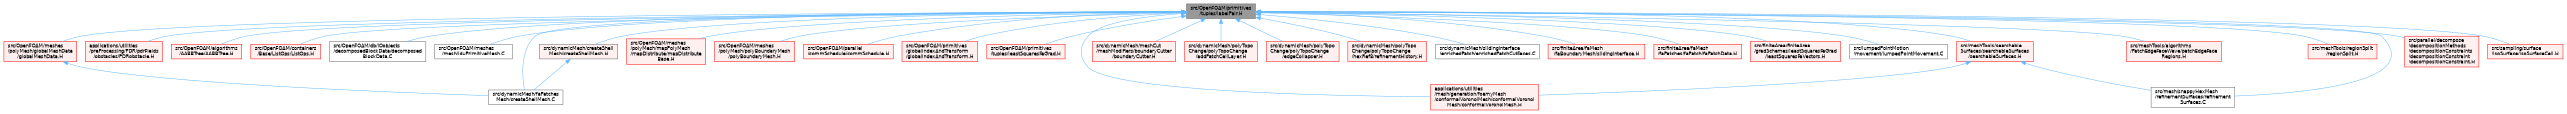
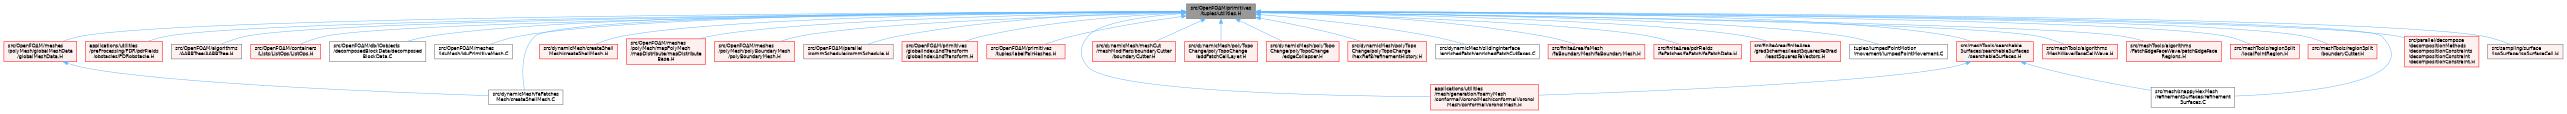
(1221, 11) -> (1221, 11)
(207, 52) -> (207, 52)
(286, 52) -> (286, 52)
(473, 52) -> (473, 52)
(579, 52) -> (579, 52)
(848, 52) -> (848, 52)
(1026, 52) -> (1026, 52)
(1596, 52) -> (1596, 52)
(1698, 52) -> (1698, 52)
(1899, 52) -> (1899, 52)
none -> (2080, 52)
none -> (2265, 52)
(2343, 52) -> (2343, 52)
(2525, 52) -> (2525, 52)
(550, 76) -> none
